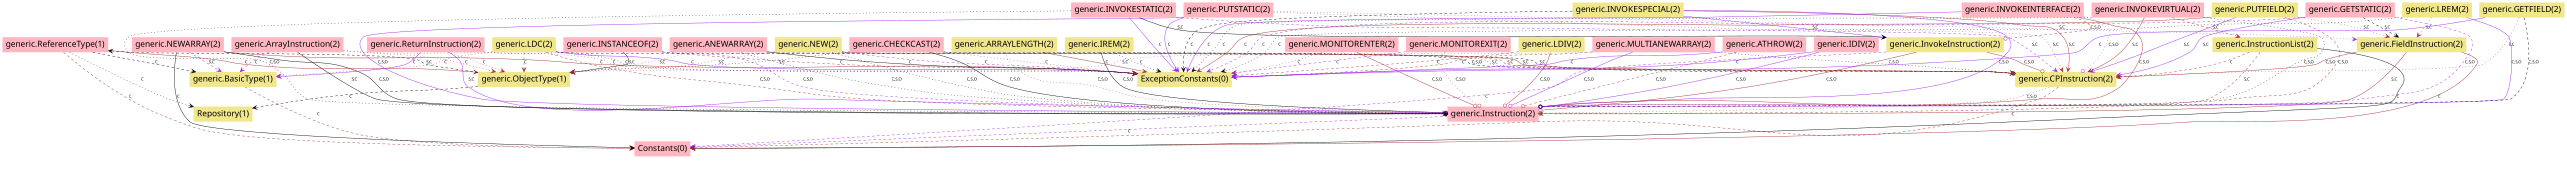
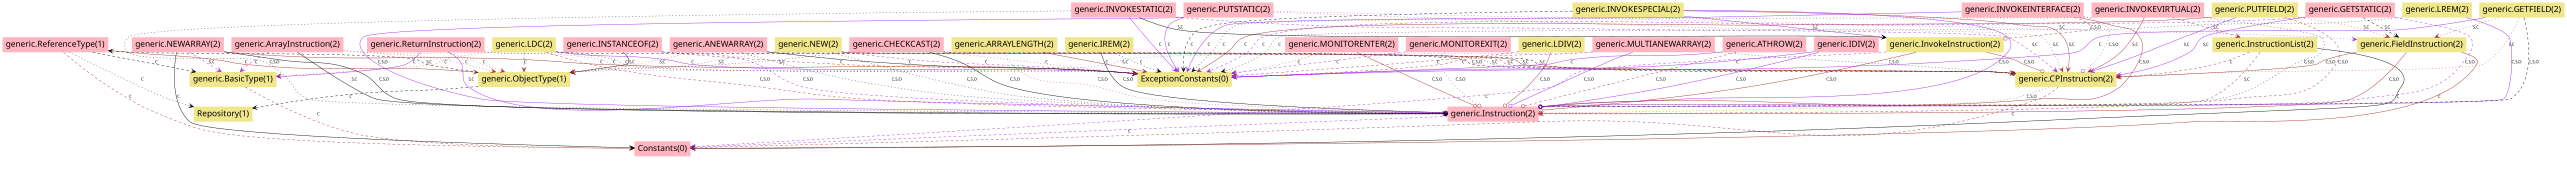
(2426, 26) -> (2469, 27)
(2394, 79) -> (2394, 79)
